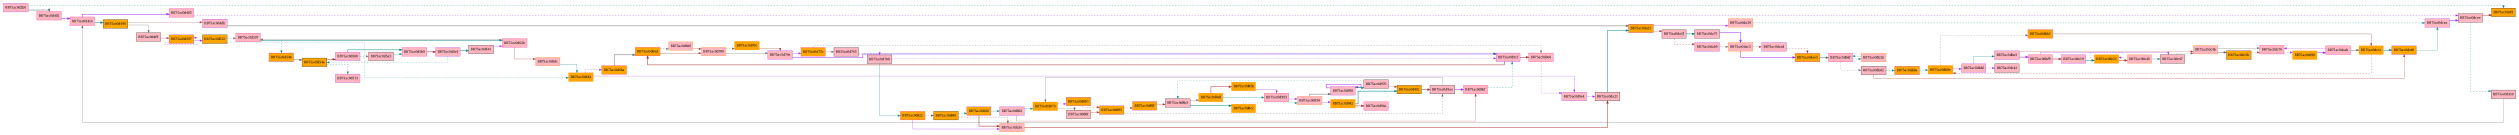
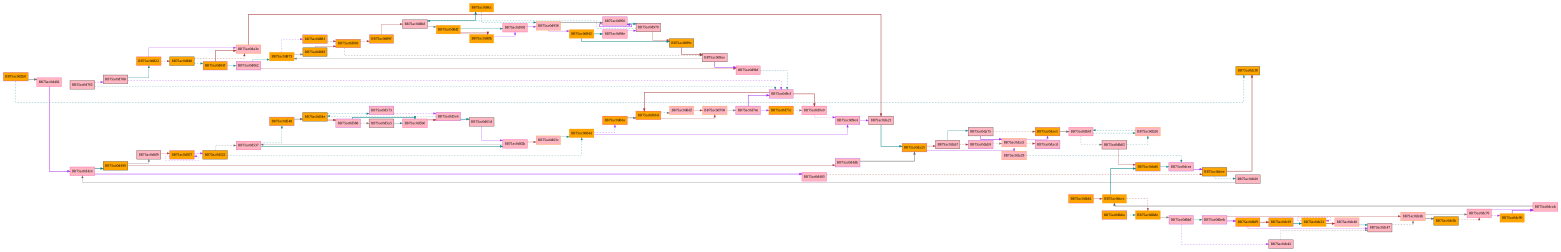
(16, 8) -> (16, 77)
(1325, 15) -> (1013, 174)
(2470, 18) -> (1215, 172)
none -> (630, 31)
(1689, 34) -> (952, 131)
(1968, 35) -> none
(747, 46) -> none
(1798, 48) -> (1013, 132)
(2306, 48) -> (1510, 210)
(828, 52) -> none
(1763, 57) -> (1037, 139)
(2040, 59) -> (1248, 222)
(2074, 59) -> (1281, 222)
(1956, 69) -> (1163, 217)
(1889, 70) -> (1141, 145)
(1358, 106) -> (597, 34)
none -> (414, 113)
(1078, 114) -> (315, 52)
none -> (1318, 230)
